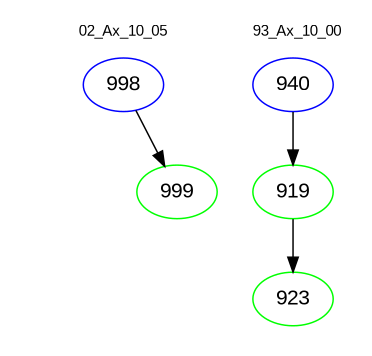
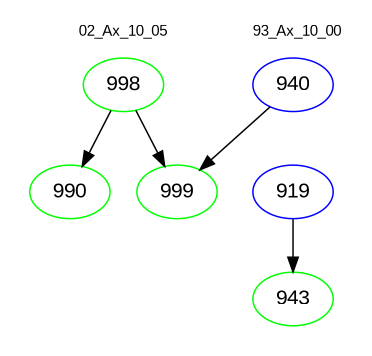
(123, 85) -> (123, 85)
(293, 131) -> (251, 124)
none -> (70, 192)
(293, 192) -> (293, 192)
(293, 299) -> (293, 299)
